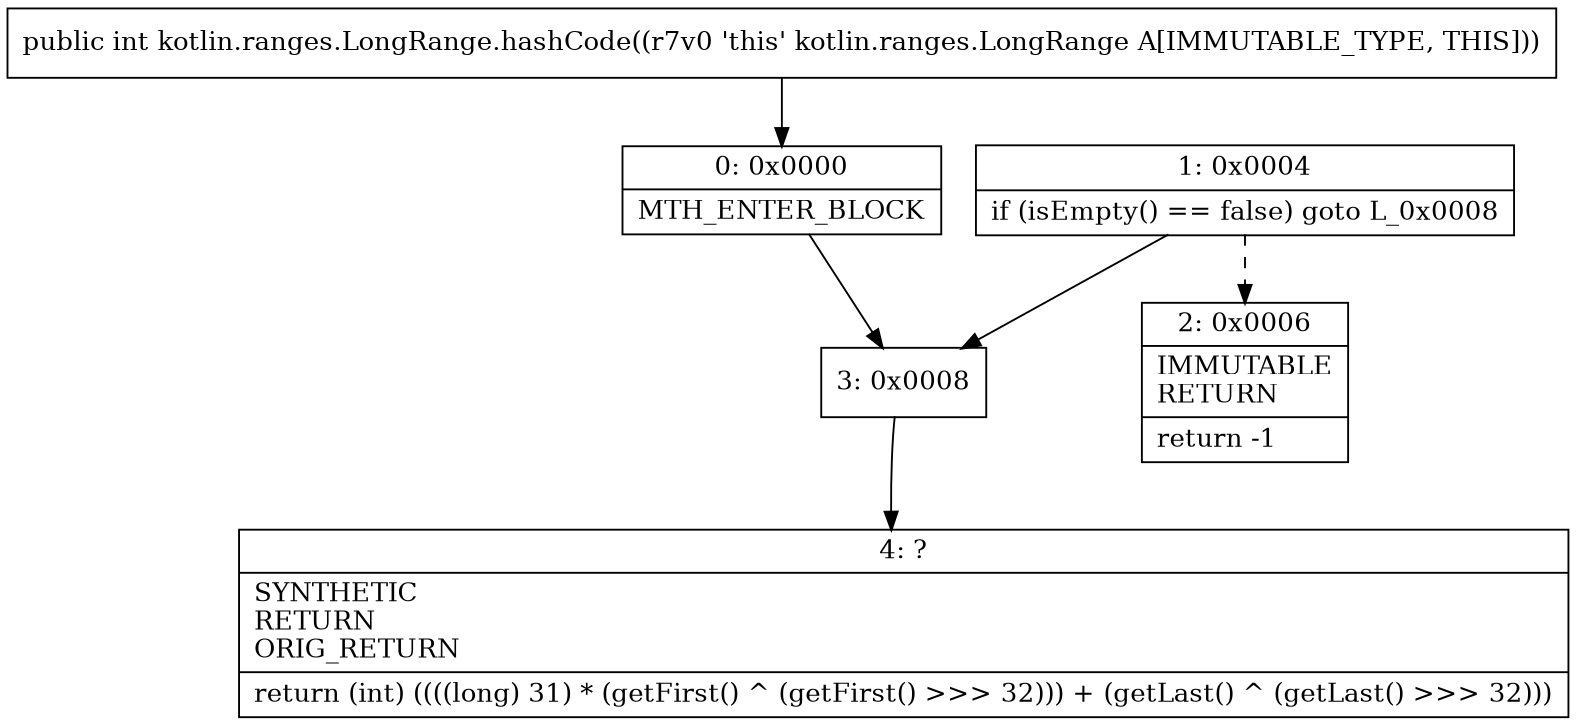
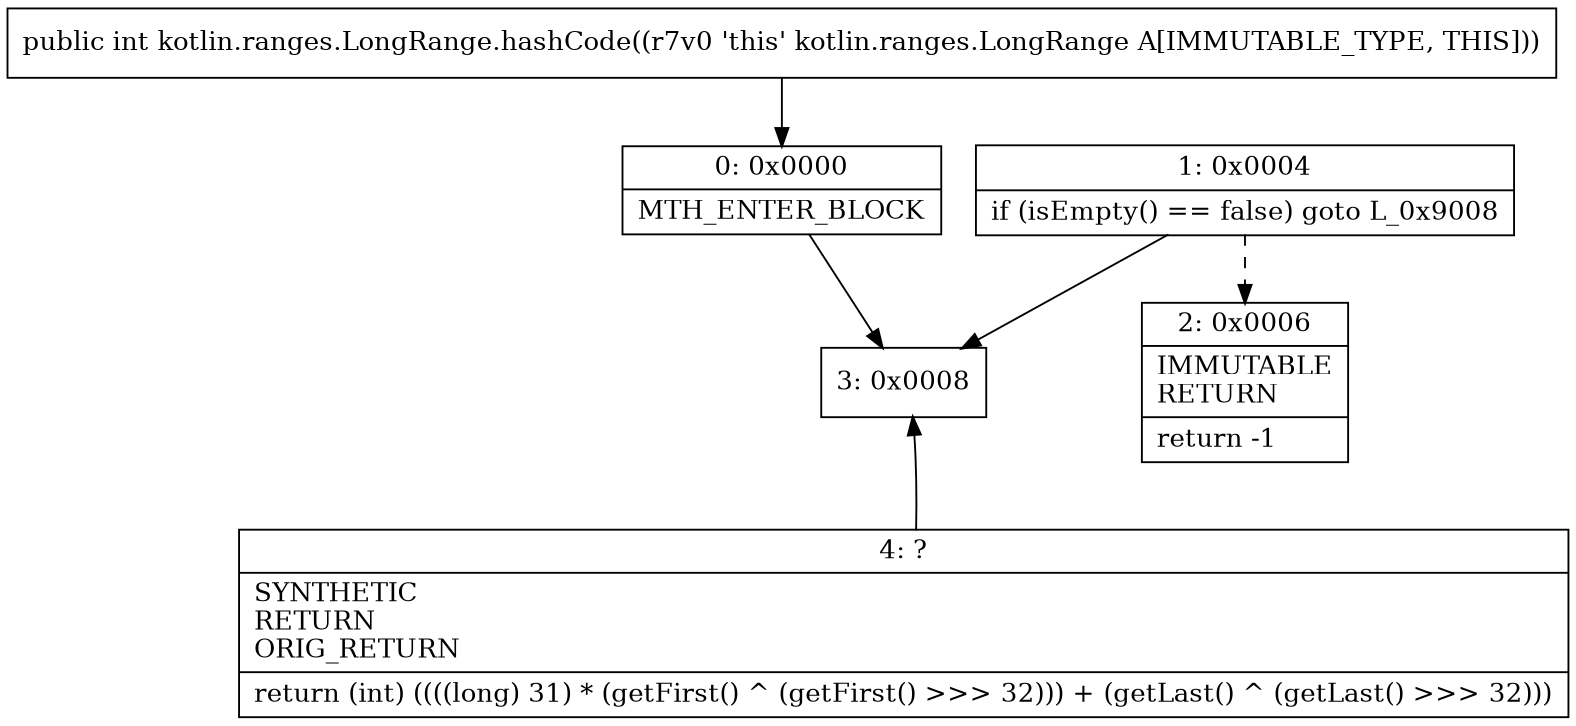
(1245, 212) -> (1245, 212)
(892, 464) -> (916, 483)
